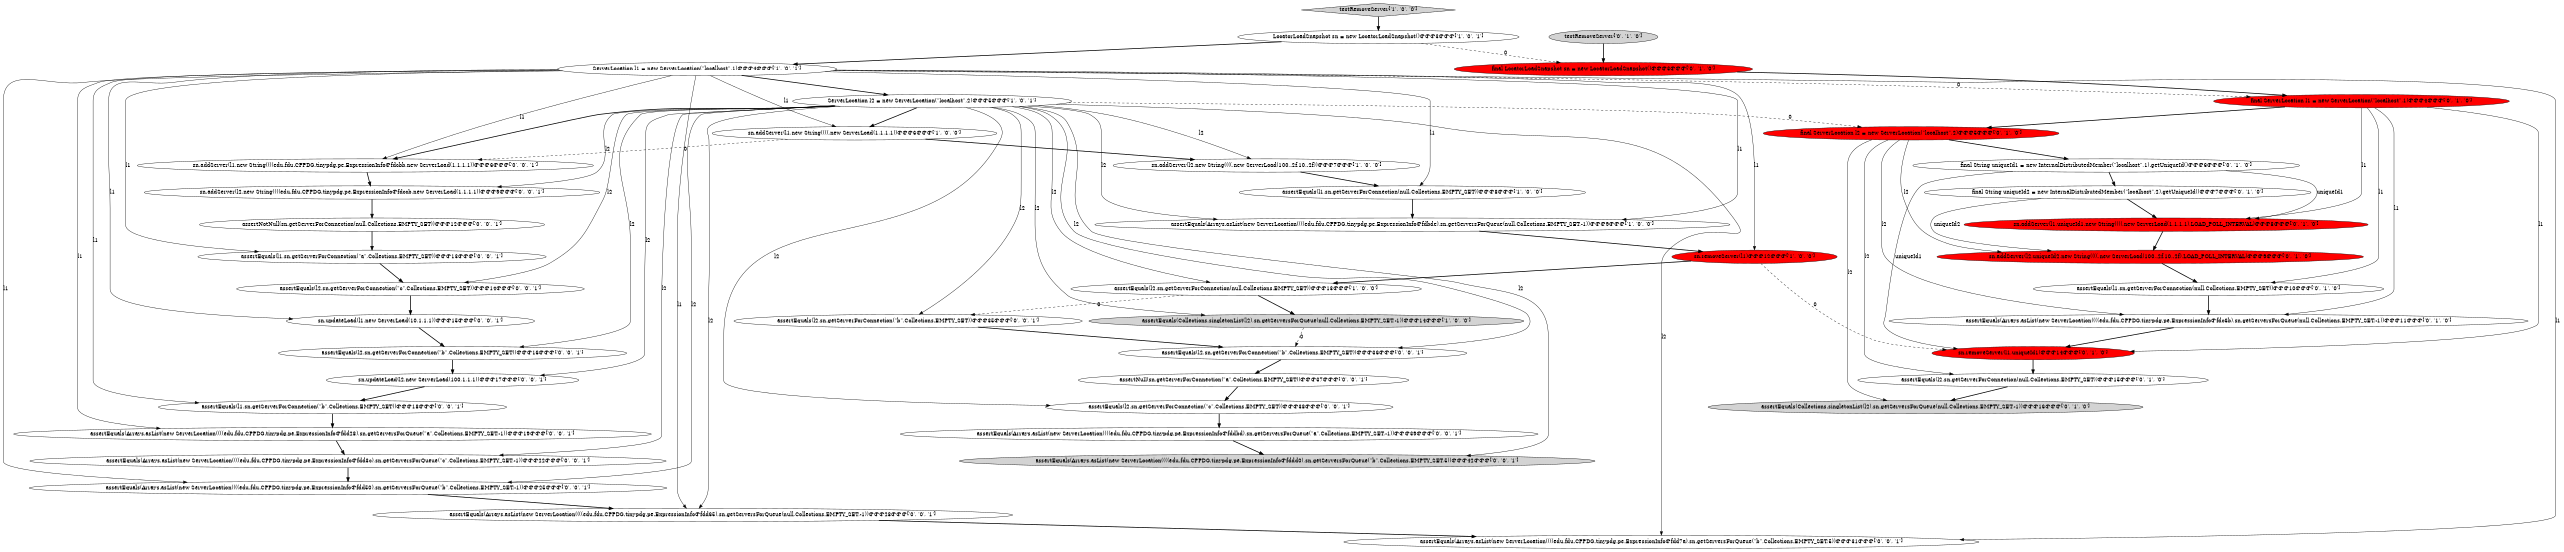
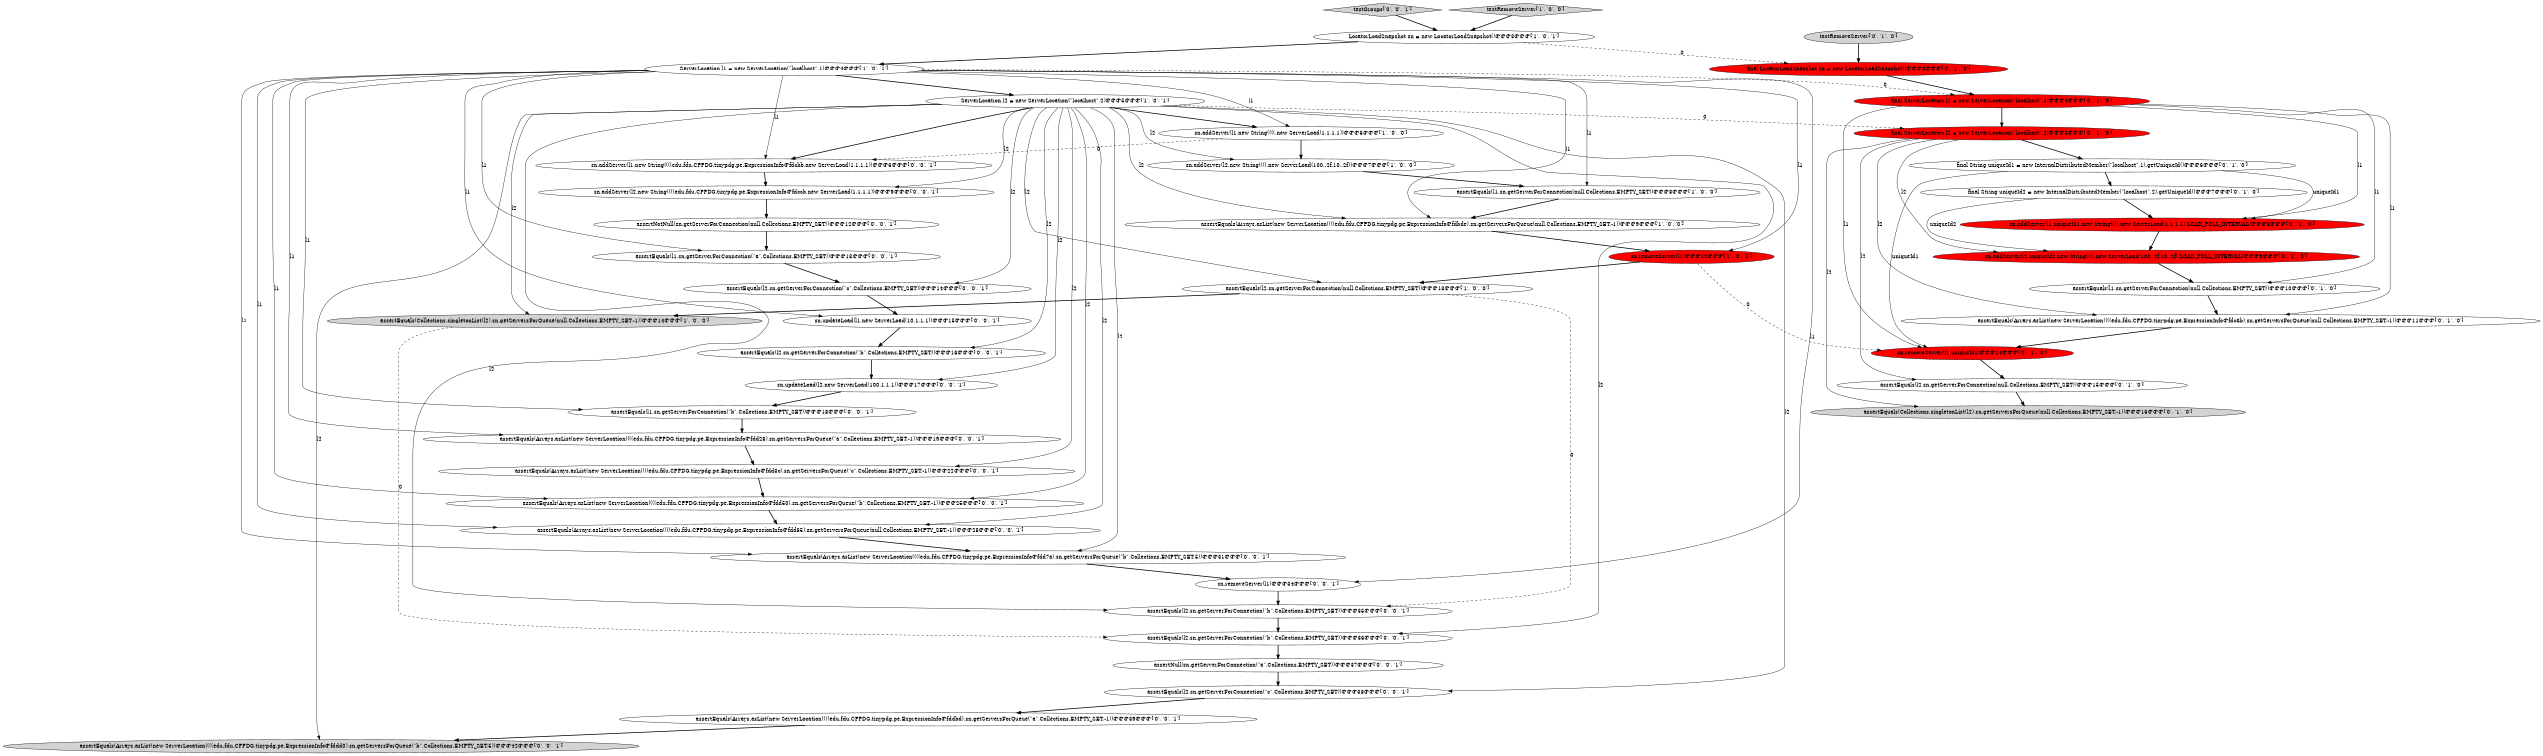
none -> (1383, 10)
none -> (1278, 584)
